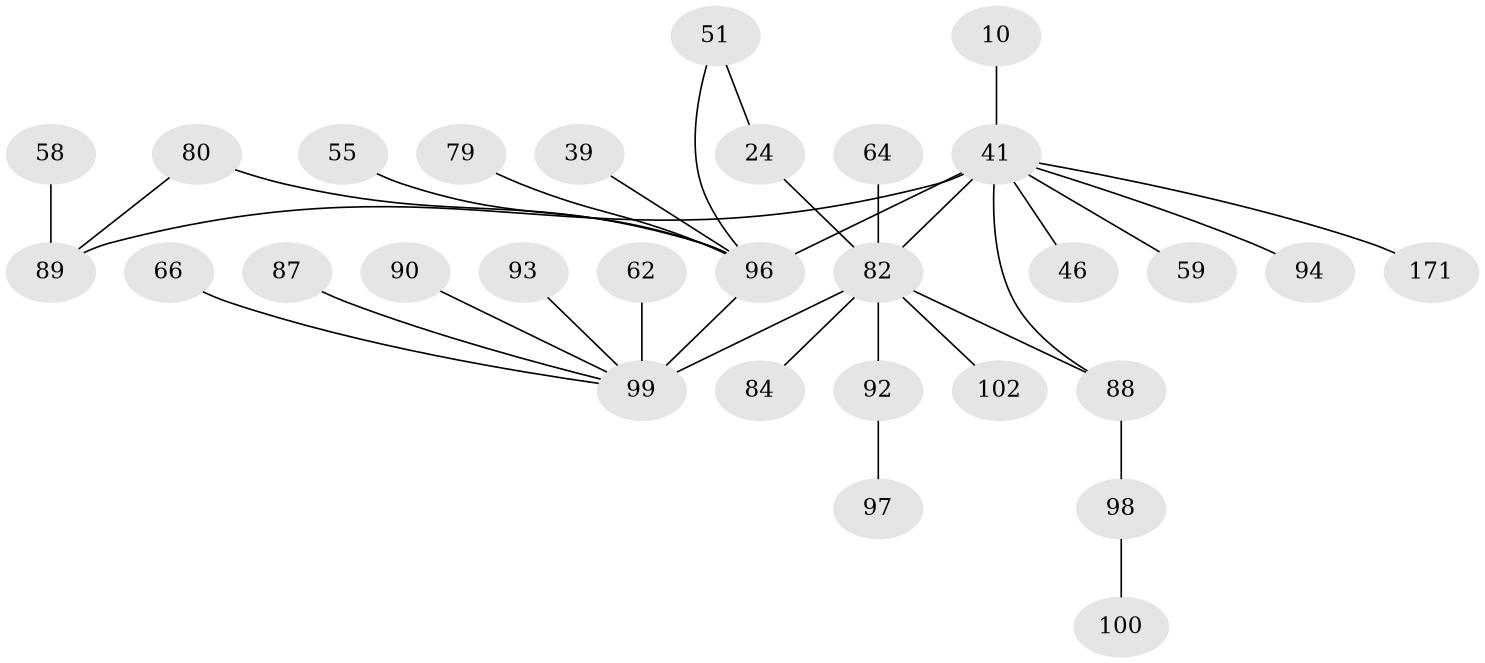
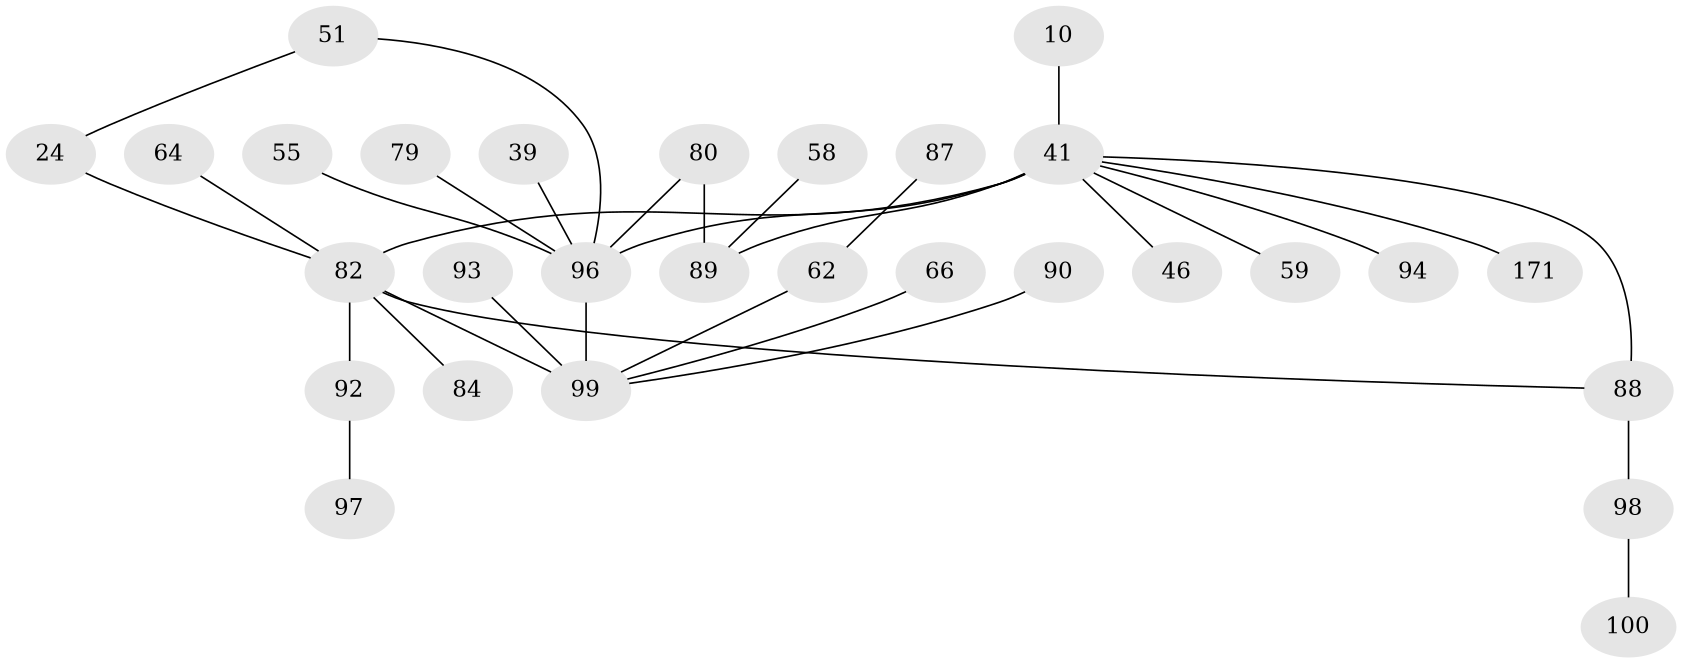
(460, 340) -> (868, 227)
(1000, 391) -> none
